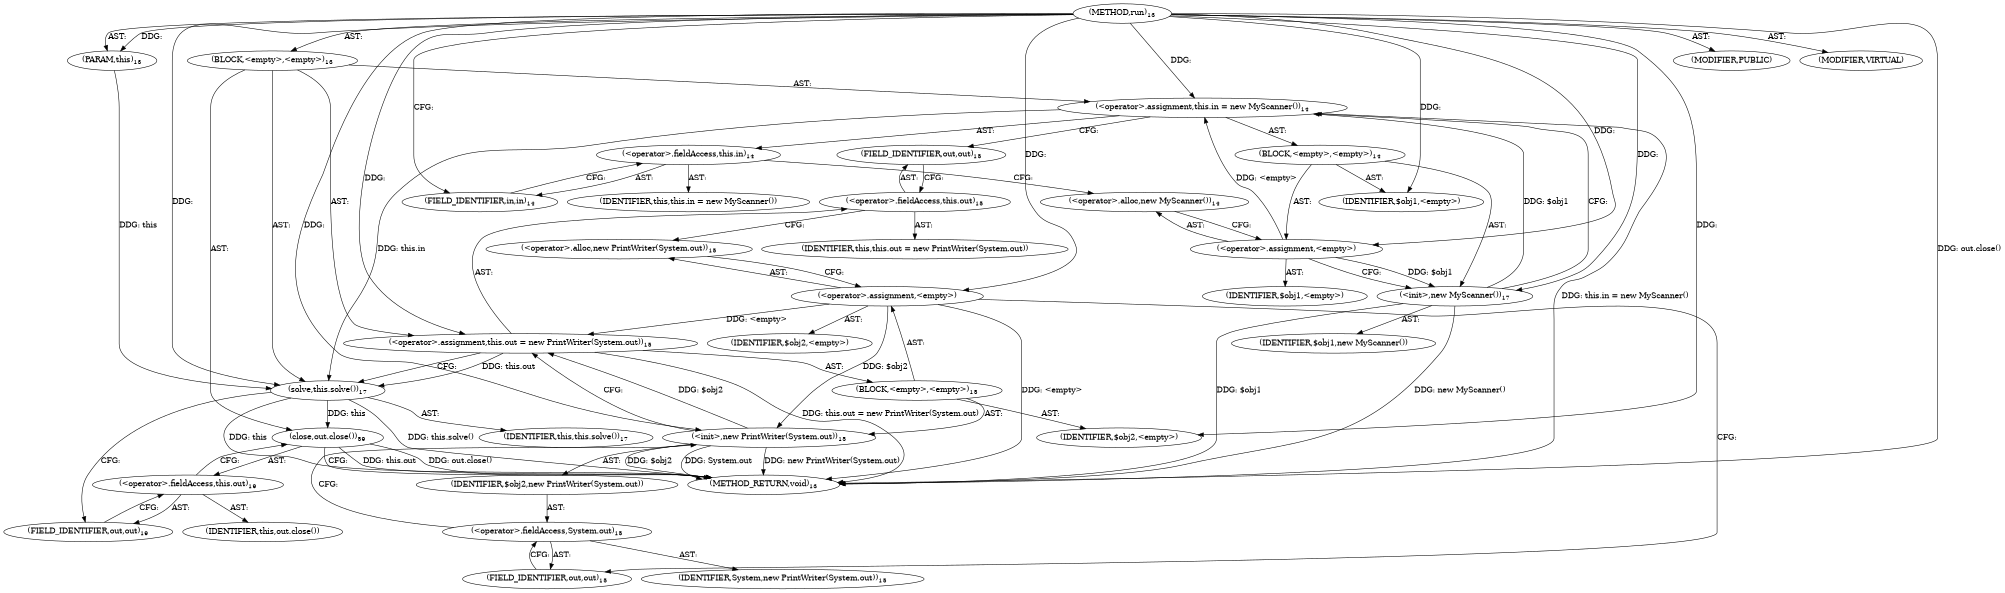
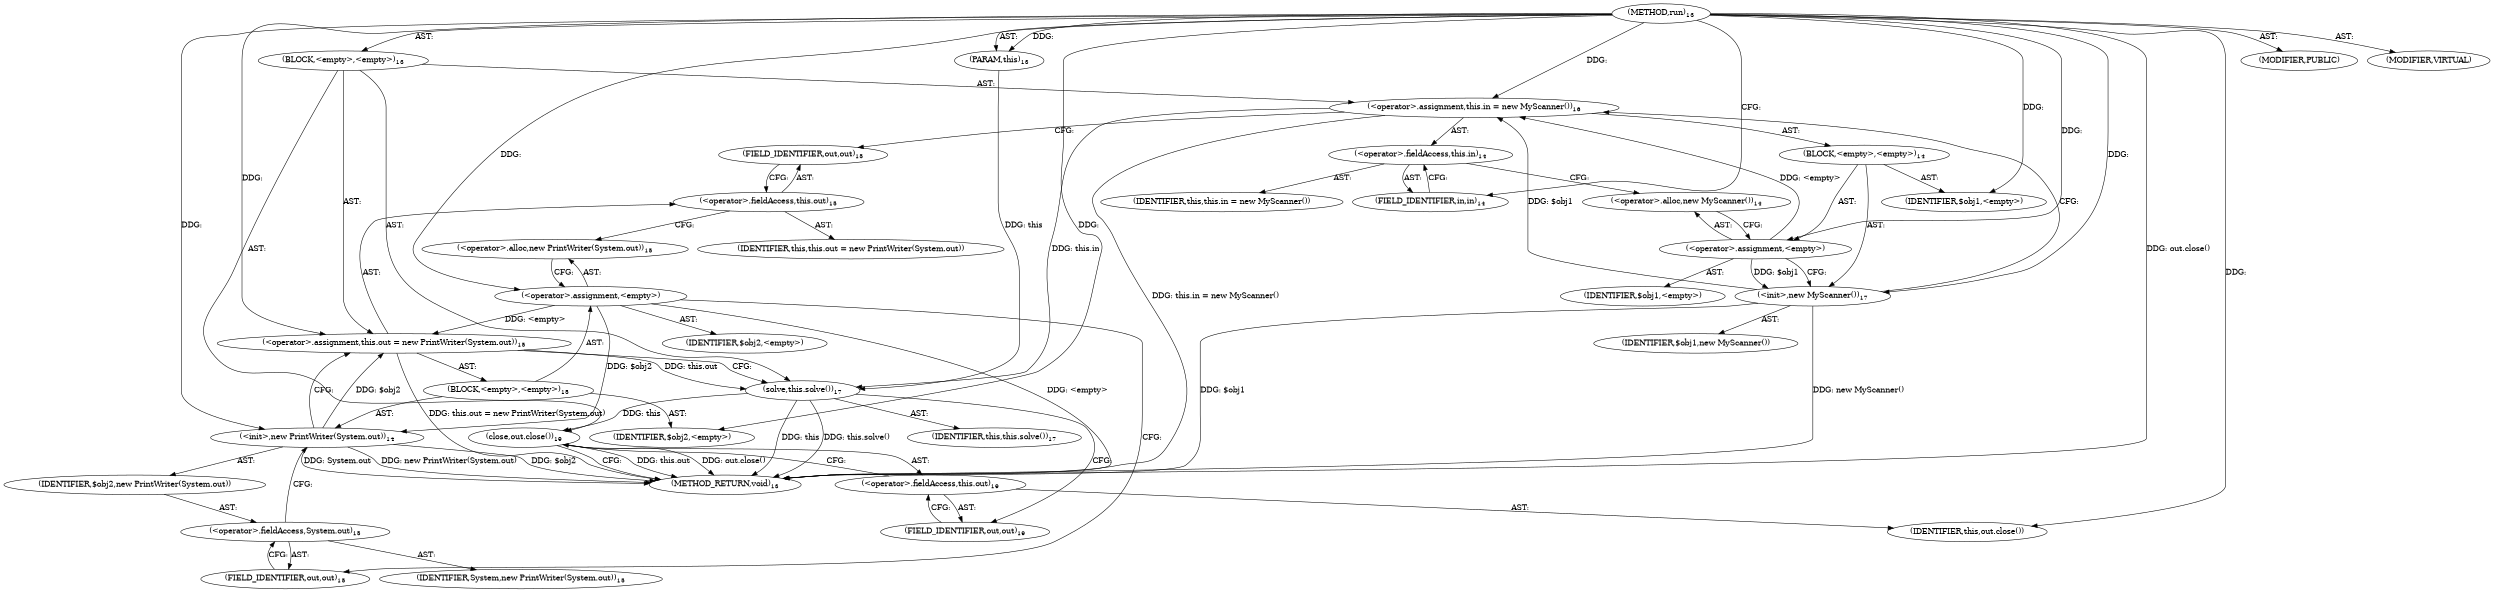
(313, 33) -> (2226, 104)
(1305, 107) -> (1577, 107)
(362, 437) -> (558, 437)
(843, 437) -> (391, 437)
